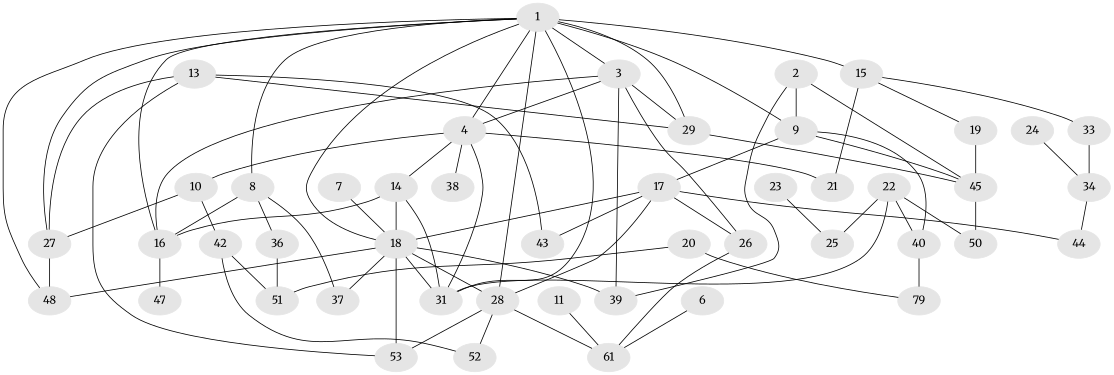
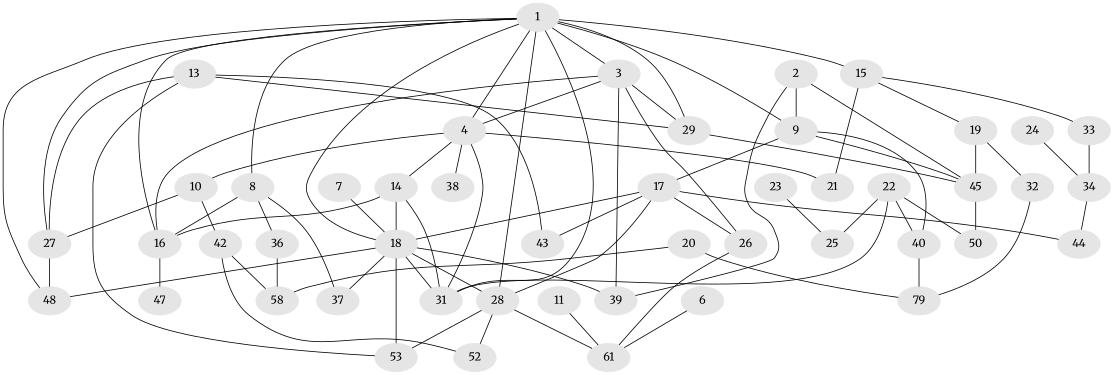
none -> (1032, 187)
(277, 301) -> (277, 301)
